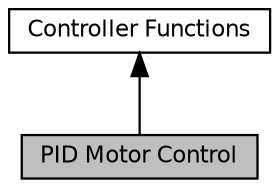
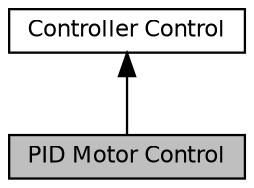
(140, 31) -> (127, 31)
